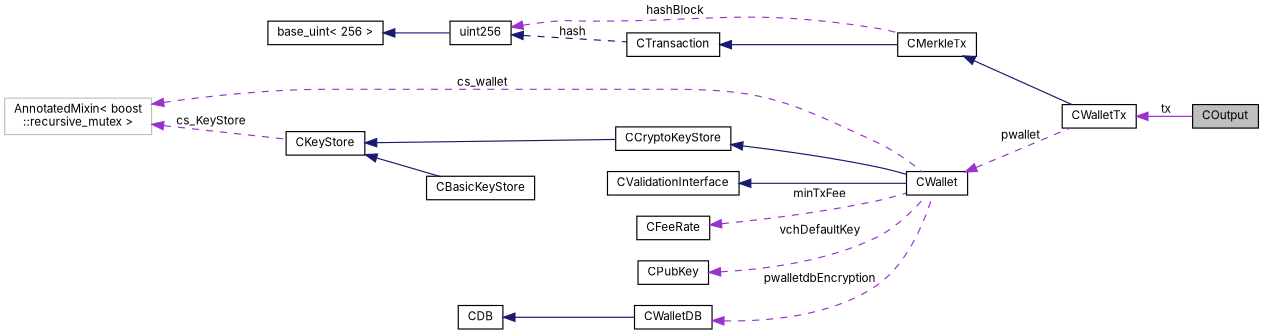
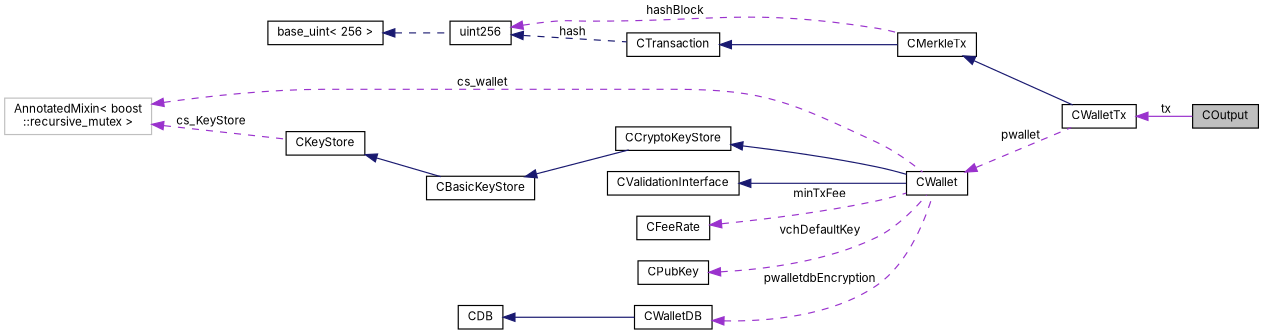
(422, 33) -> (422, 33)
(496, 141) -> (583, 162)
